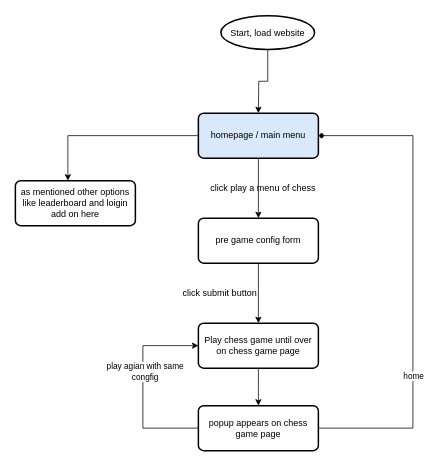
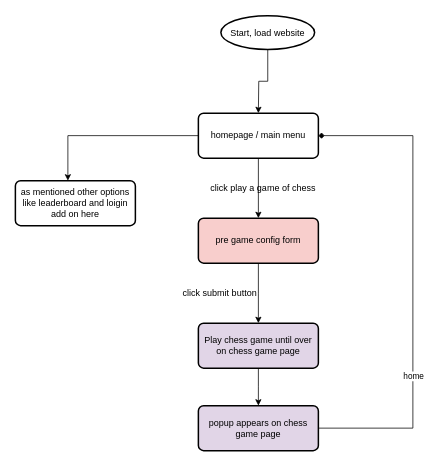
(258, 135) -> (258, 135)
(263, 188) -> (263, 188)
(258, 240) -> (258, 240)
(167, 345) -> none
(258, 345) -> (258, 345)
(258, 428) -> (258, 428)
